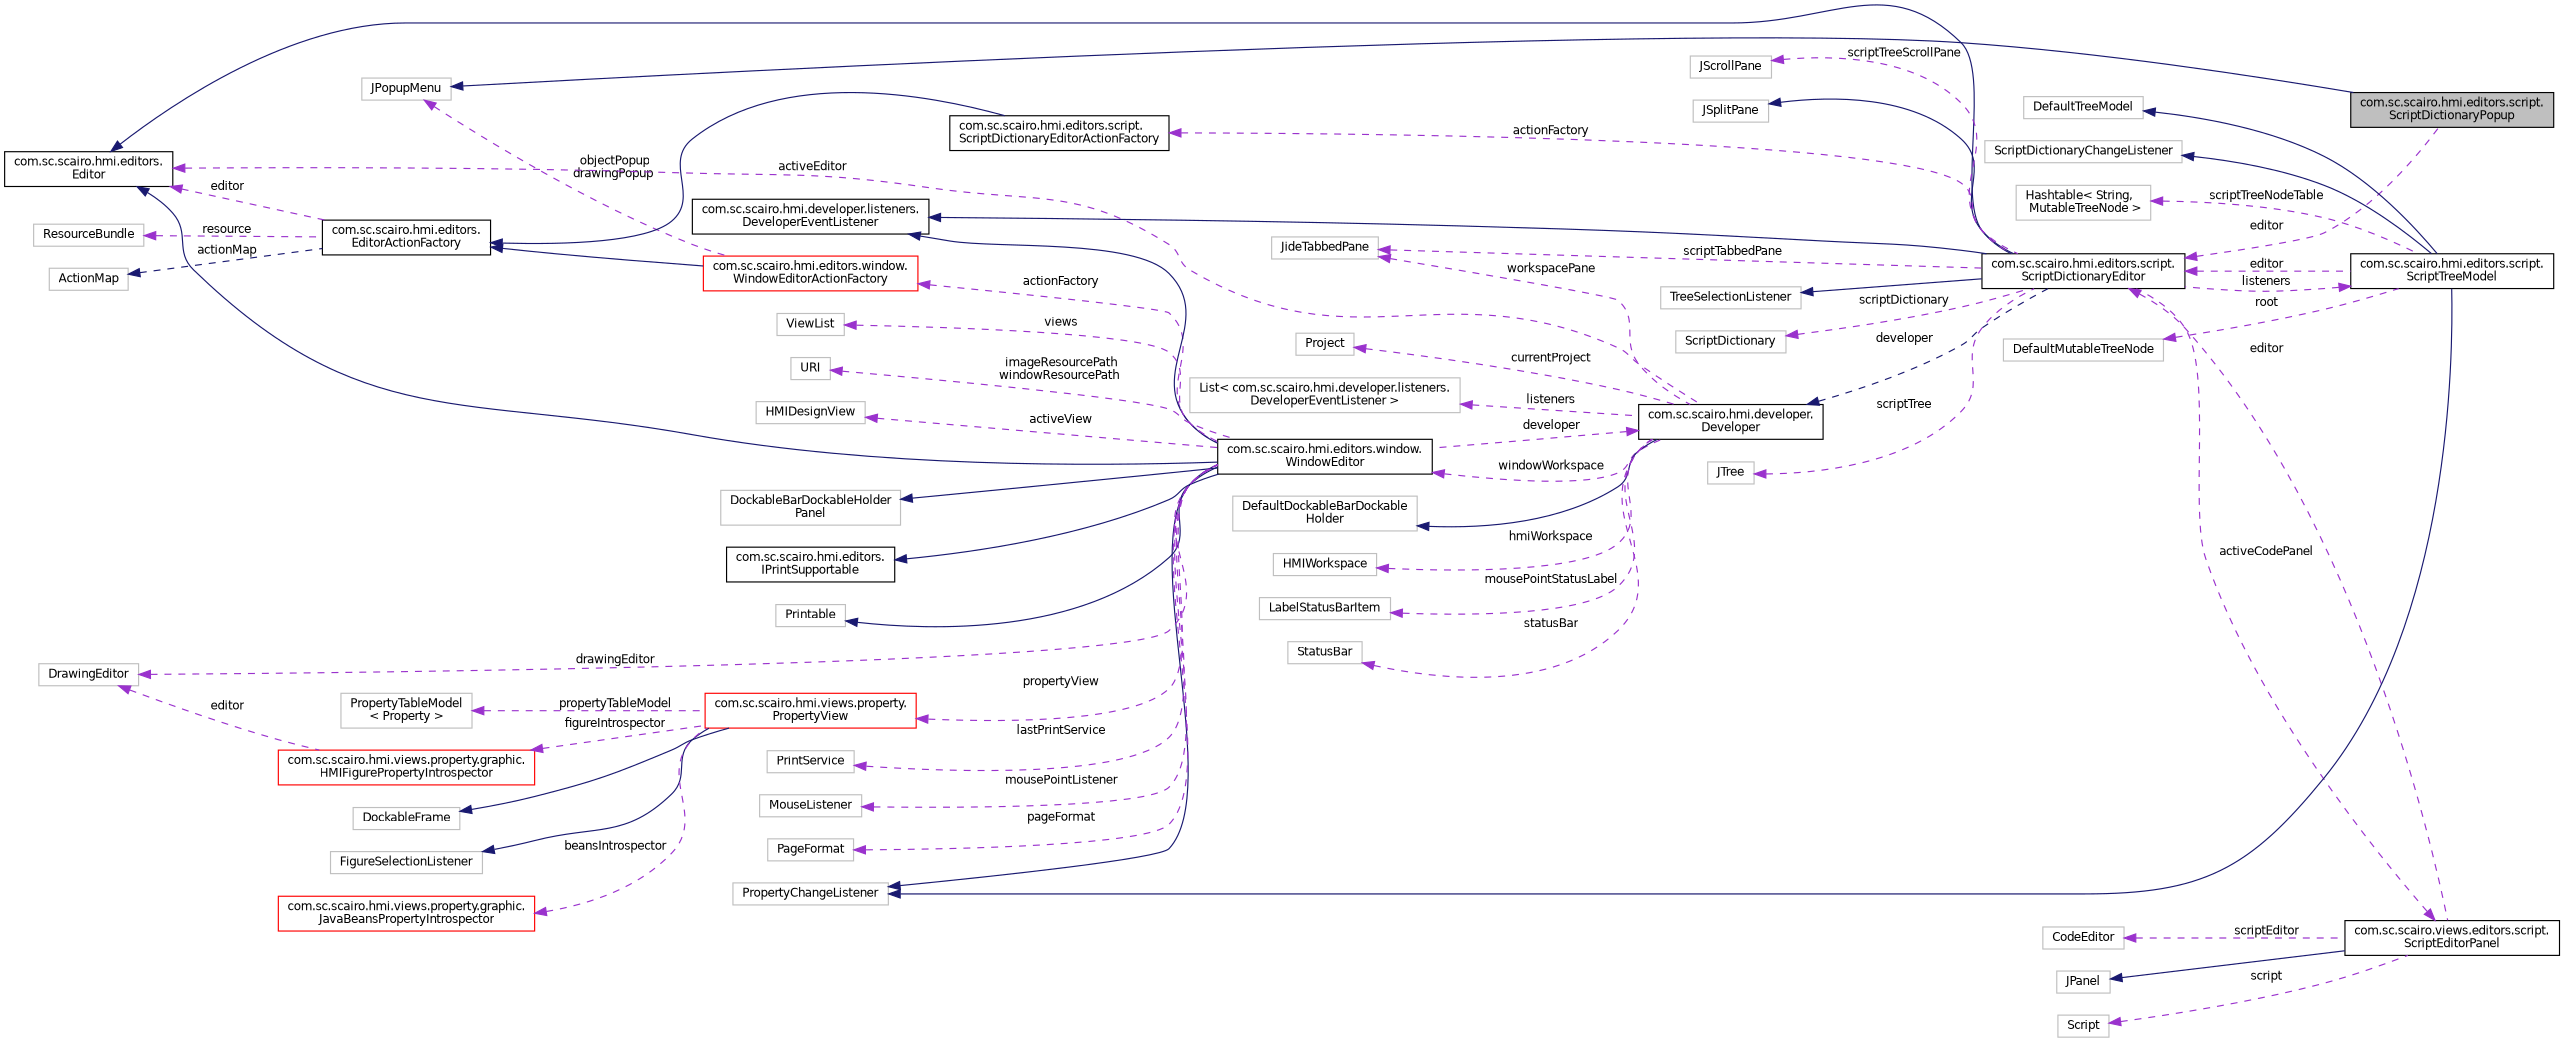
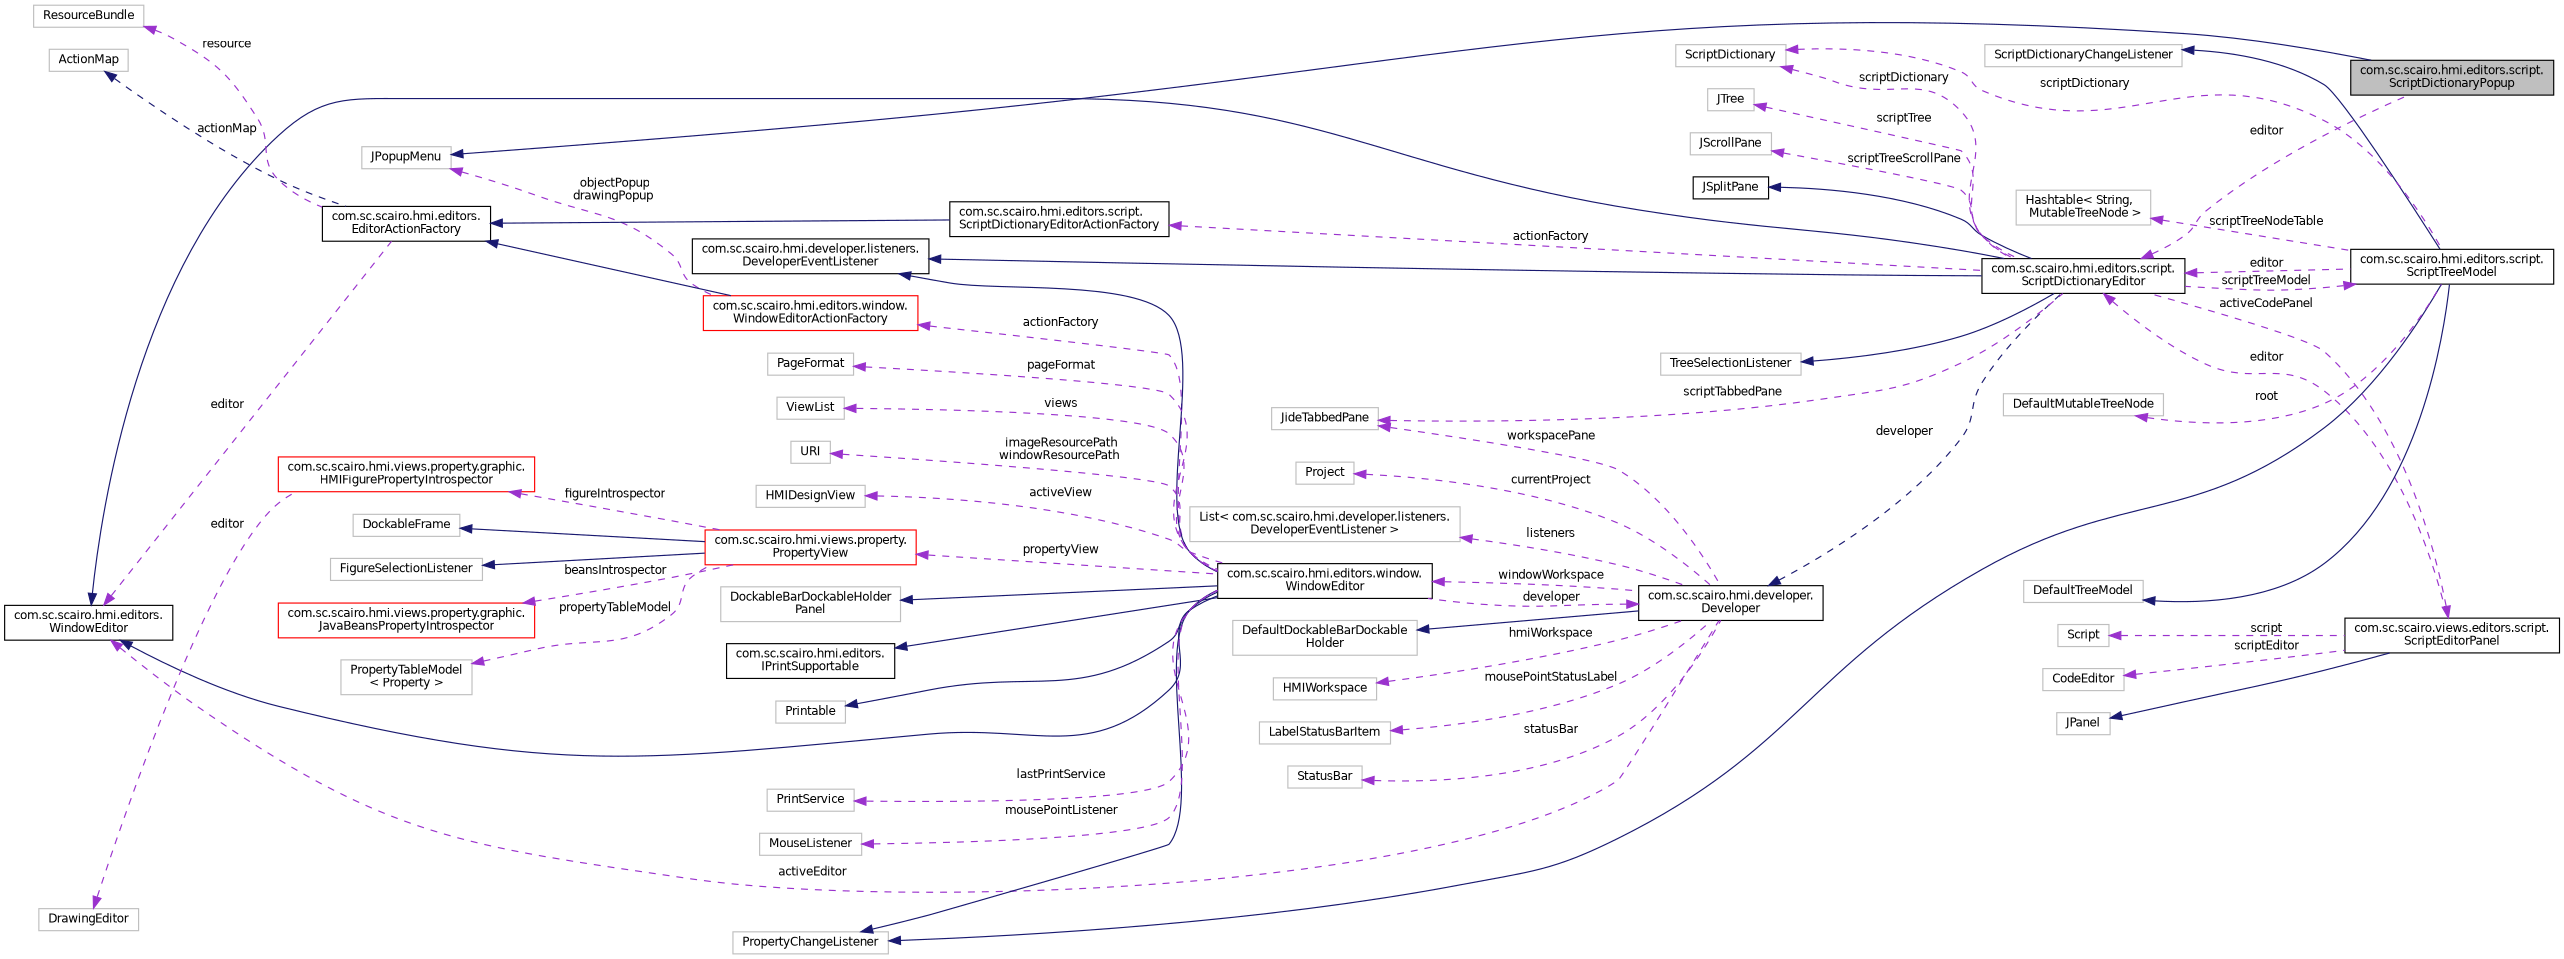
none -> (2145, 104)
(1731, 111) -> (1731, 188)
(89, 169) -> (89, 623)
(2265, 282) -> (2265, 281)
(756, 664) -> none
